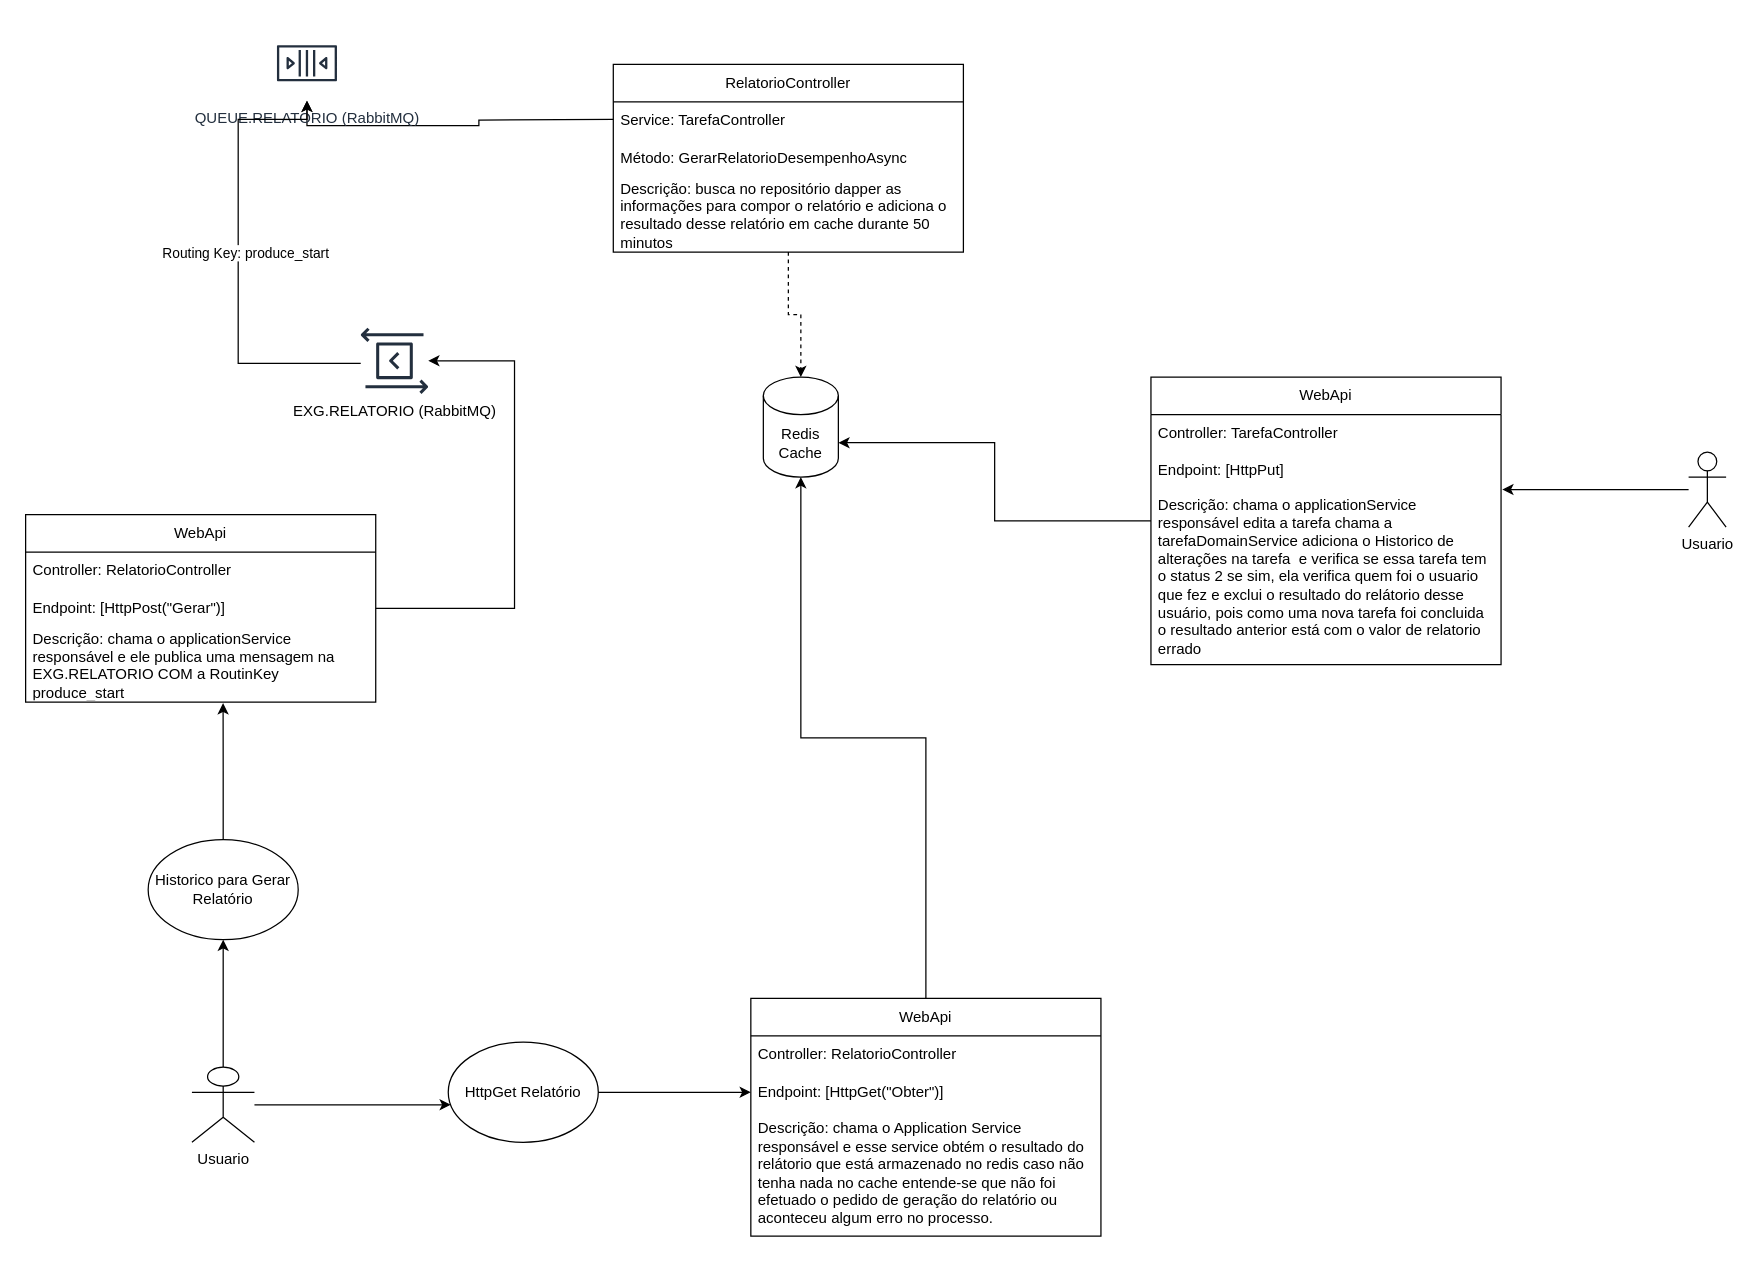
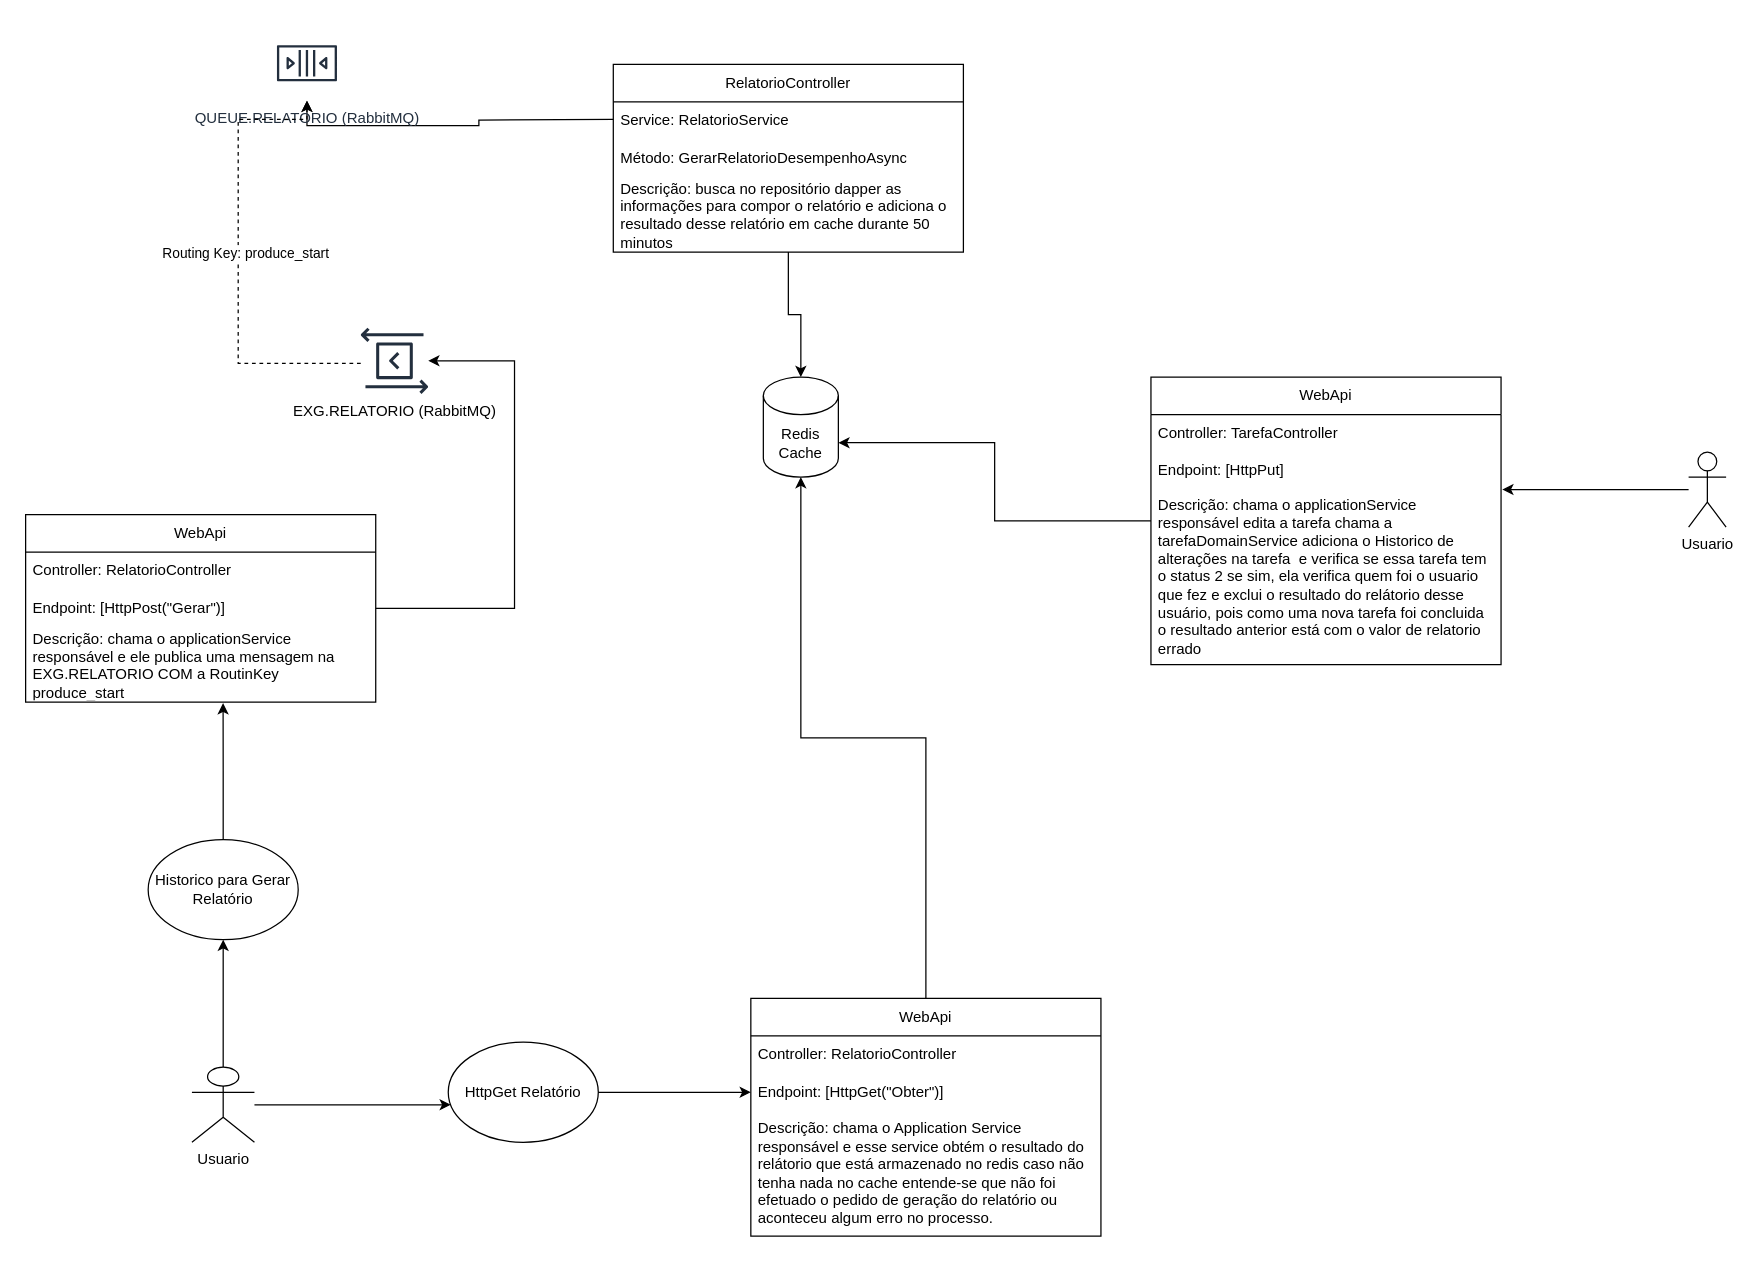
(716, 121) -> (714, 121)
(790, 314) -> (790, 314)
(246, 363) -> (246, 363)
